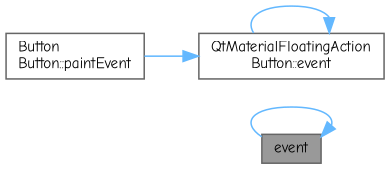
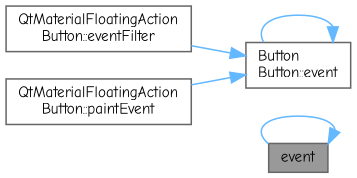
none -> (99, 29)
(75, 56) -> (99, 102)
(291, 56) -> (298, 65)
